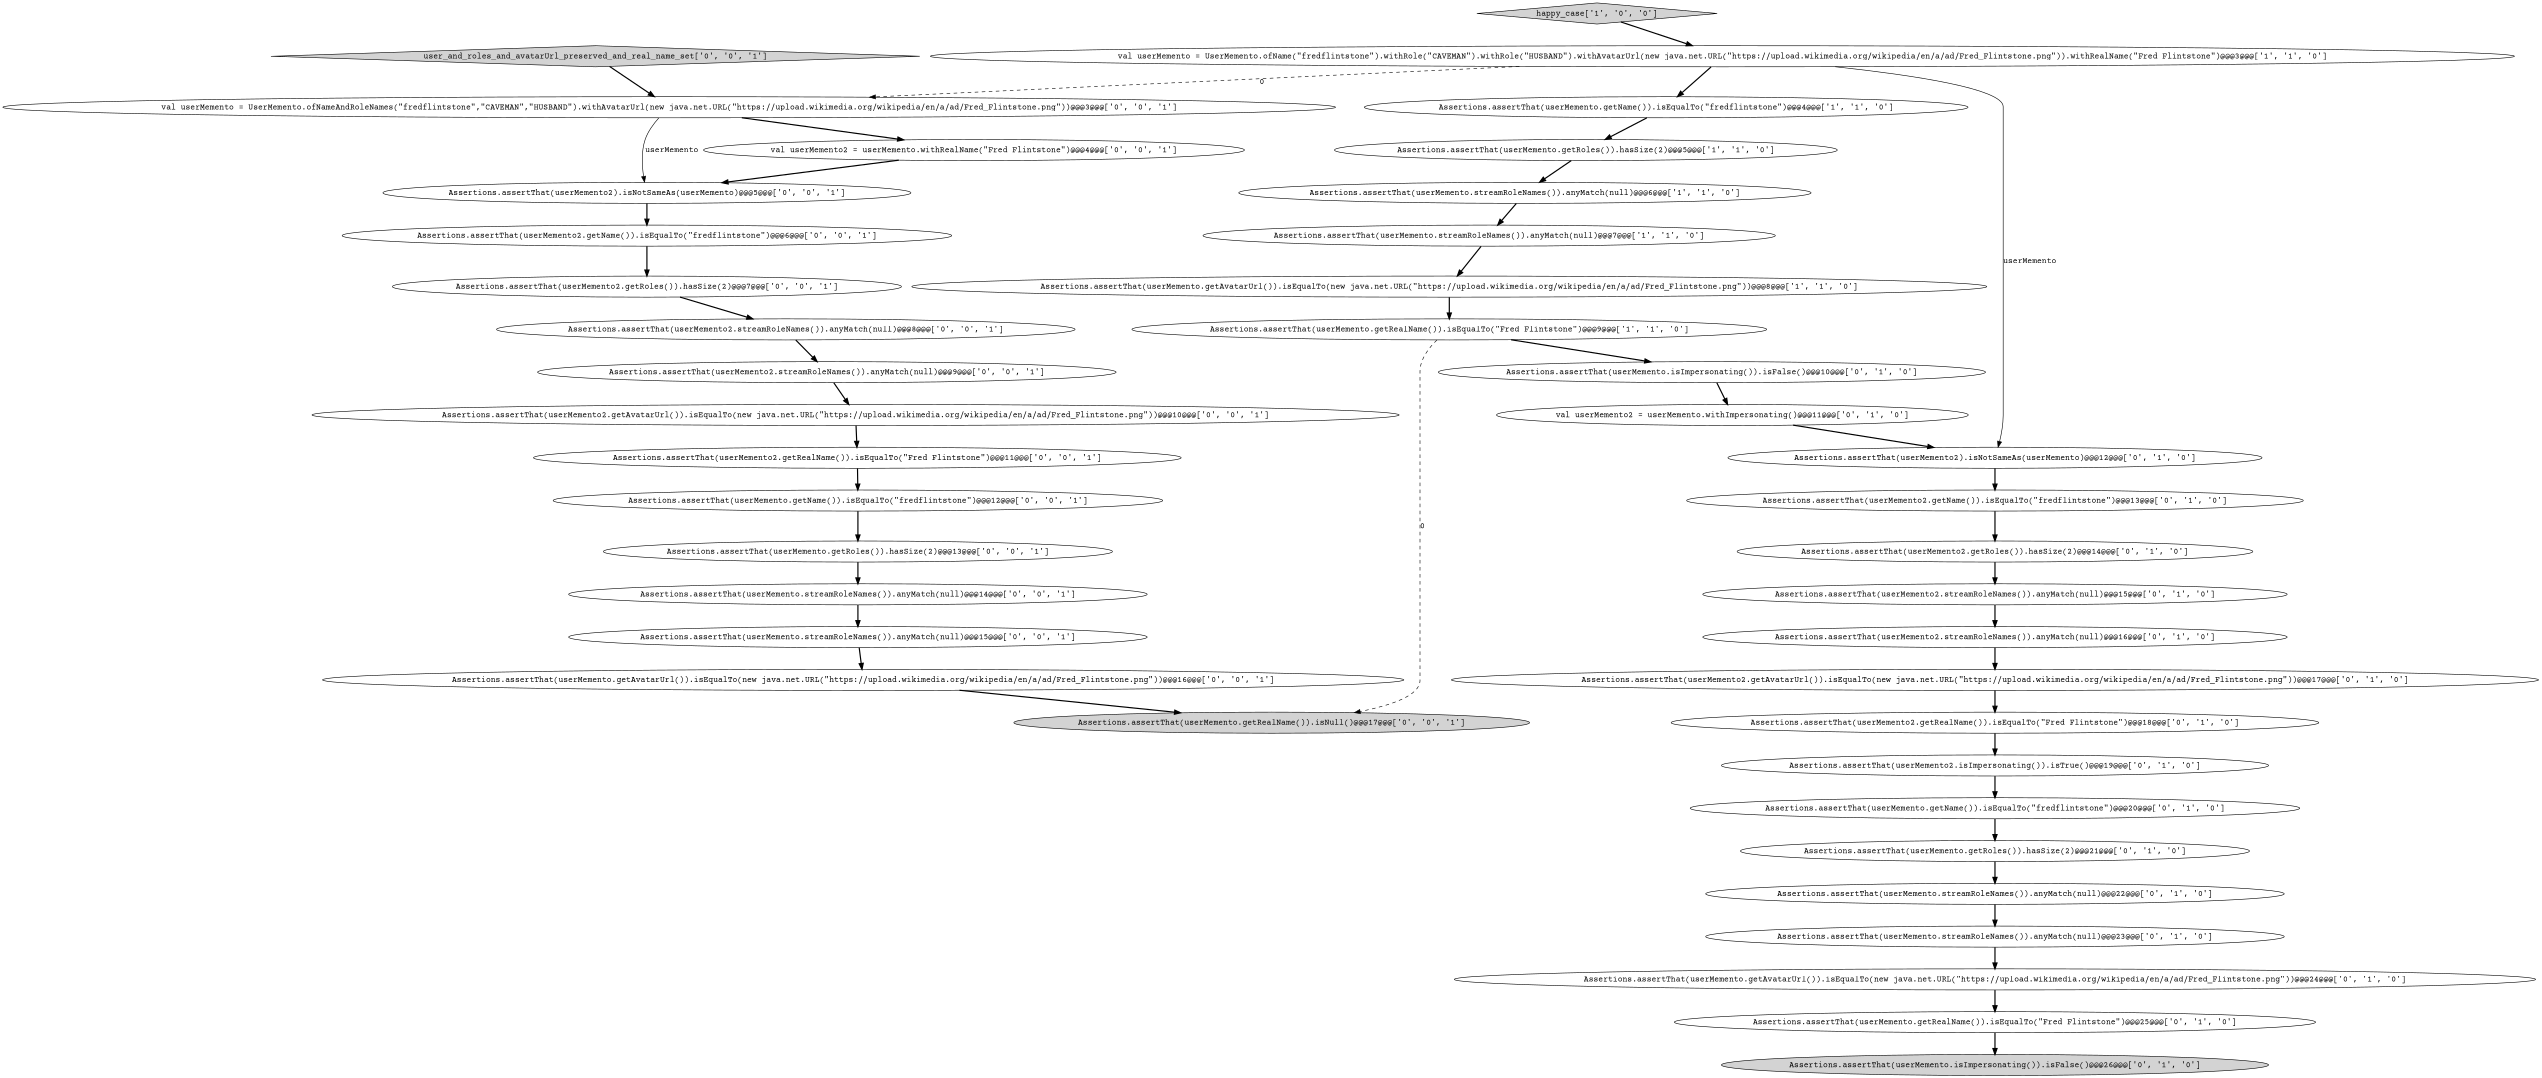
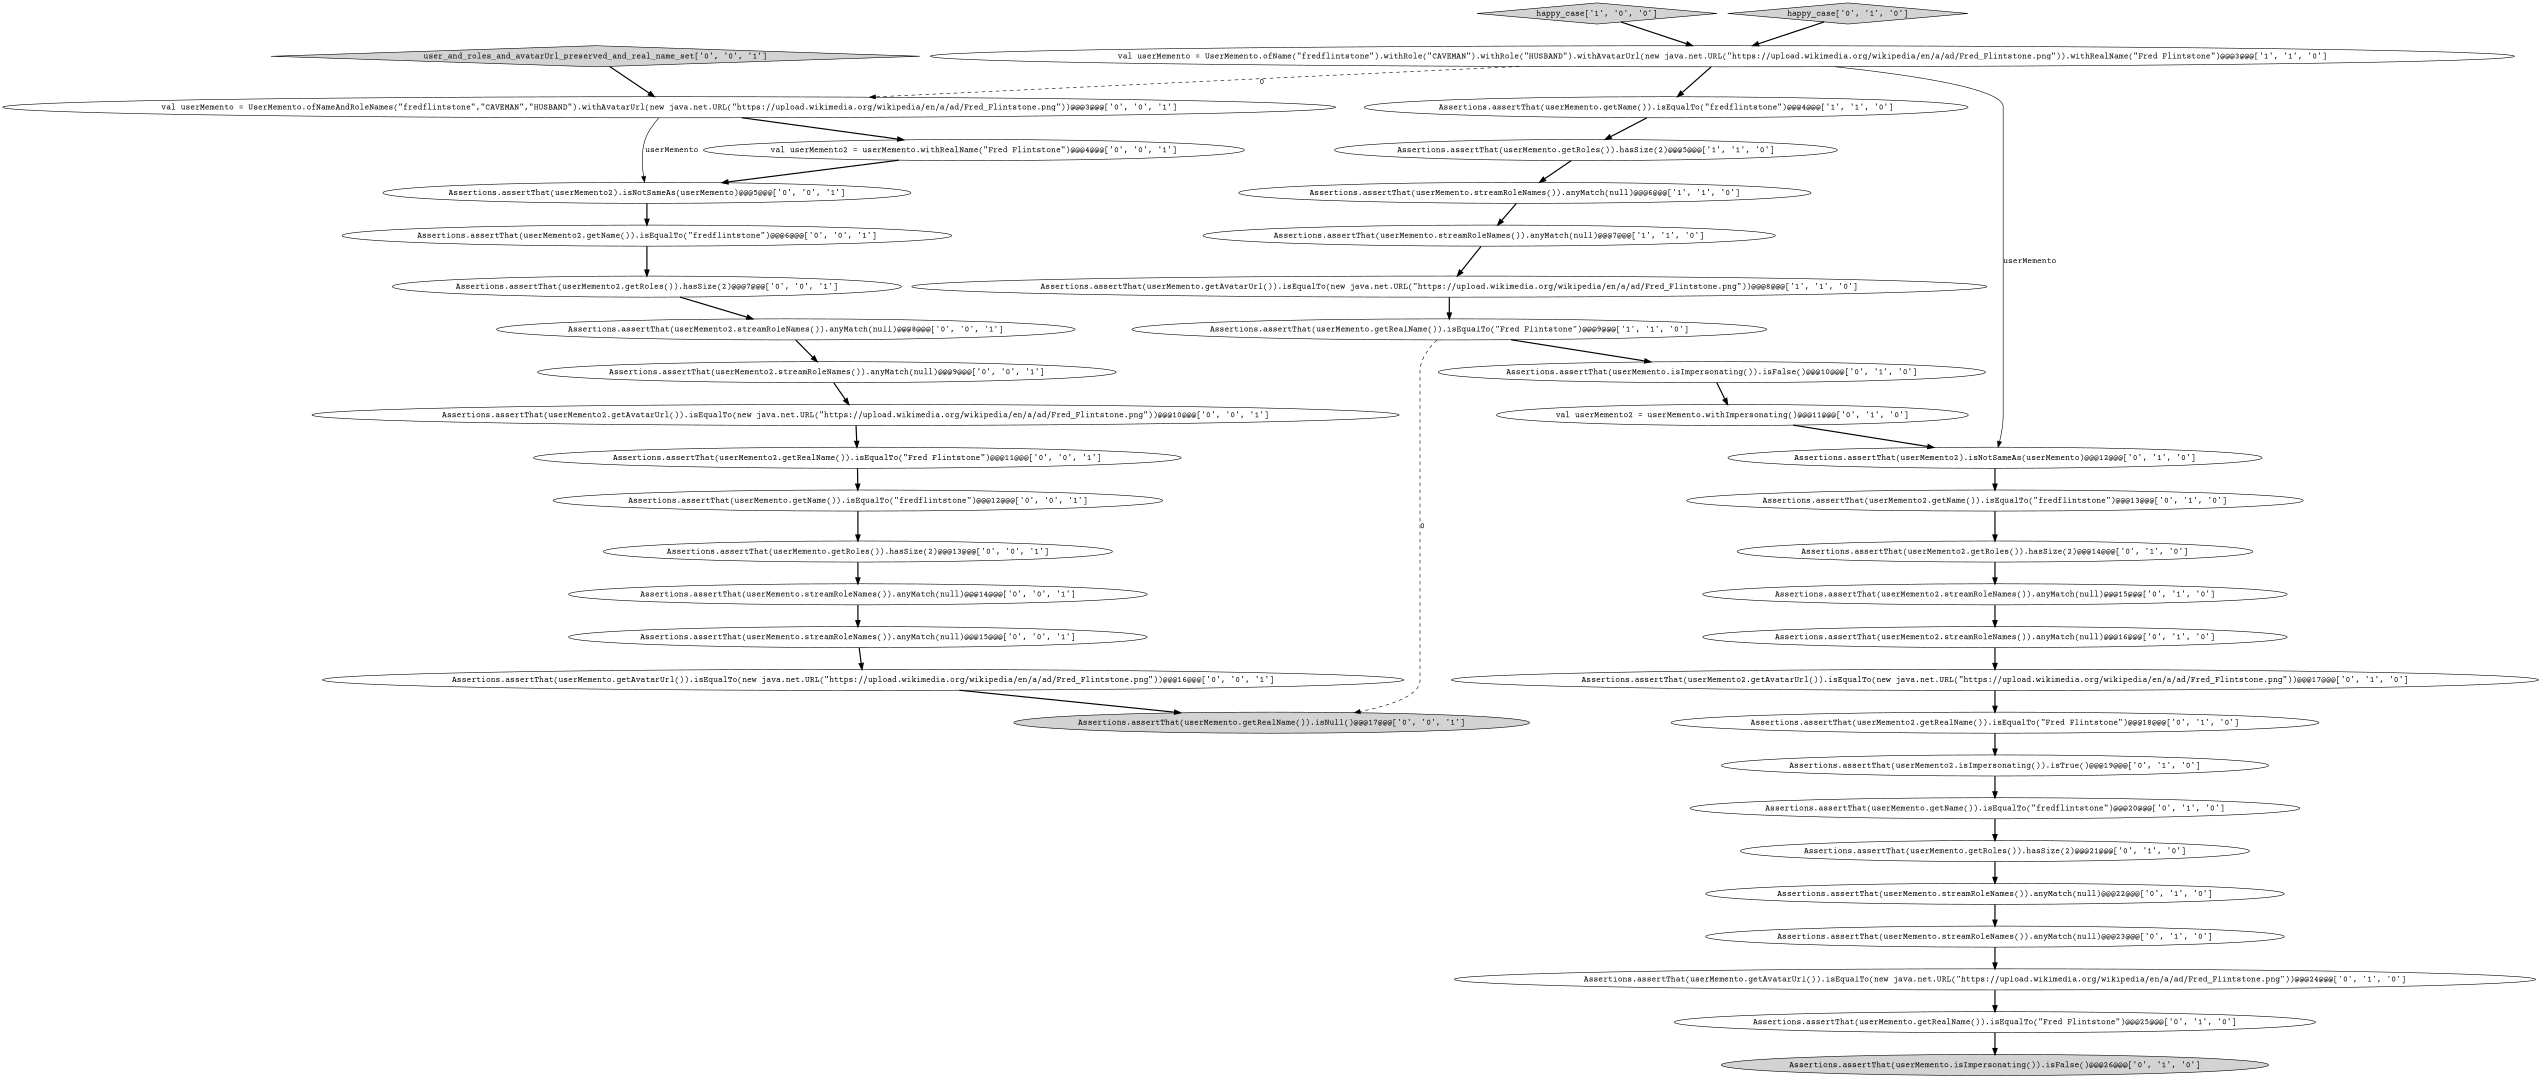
none -> (1848, 13)
